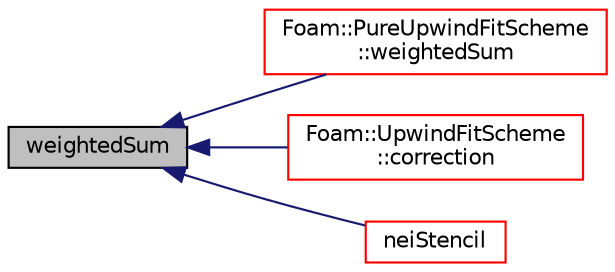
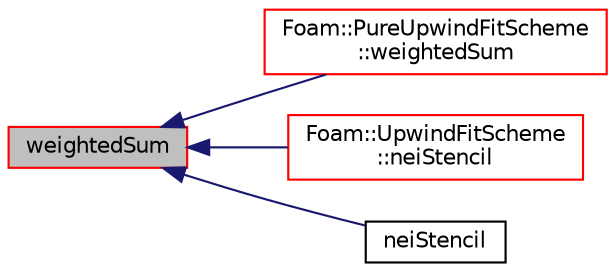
(98, 147) -> (98, 147)
(436, 147) -> (436, 147)
(436, 242) -> (436, 242)
